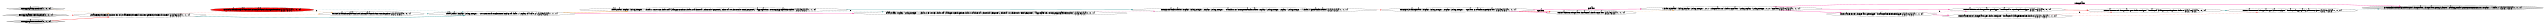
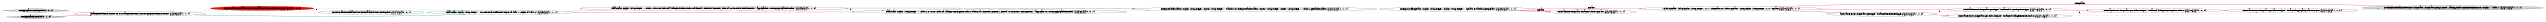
(36, 9) -> none
